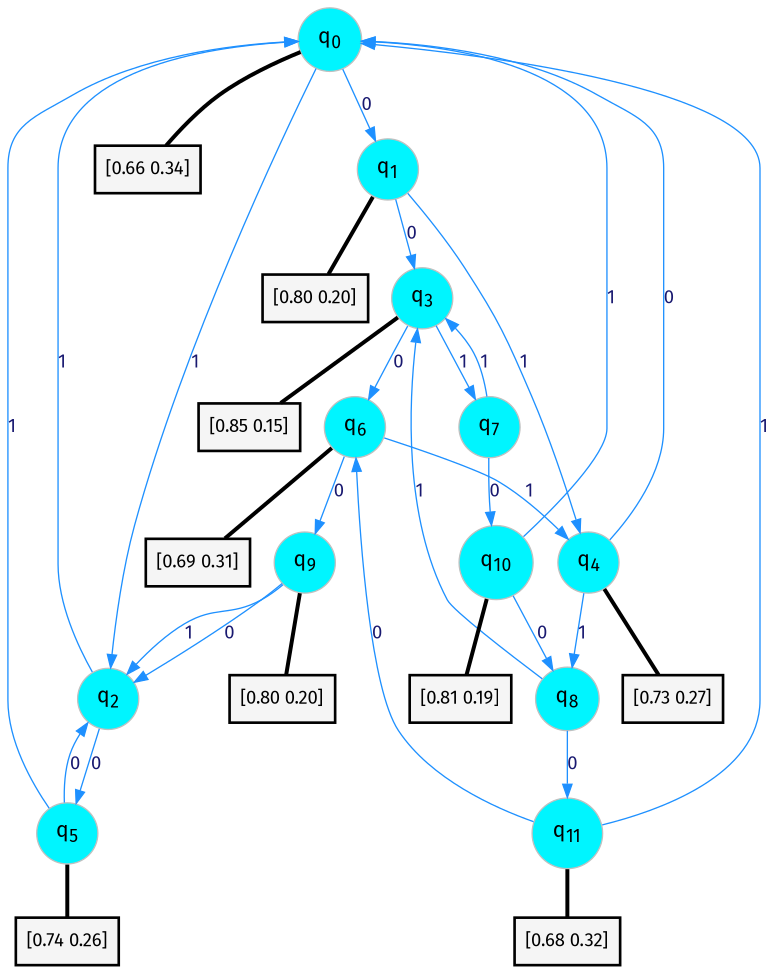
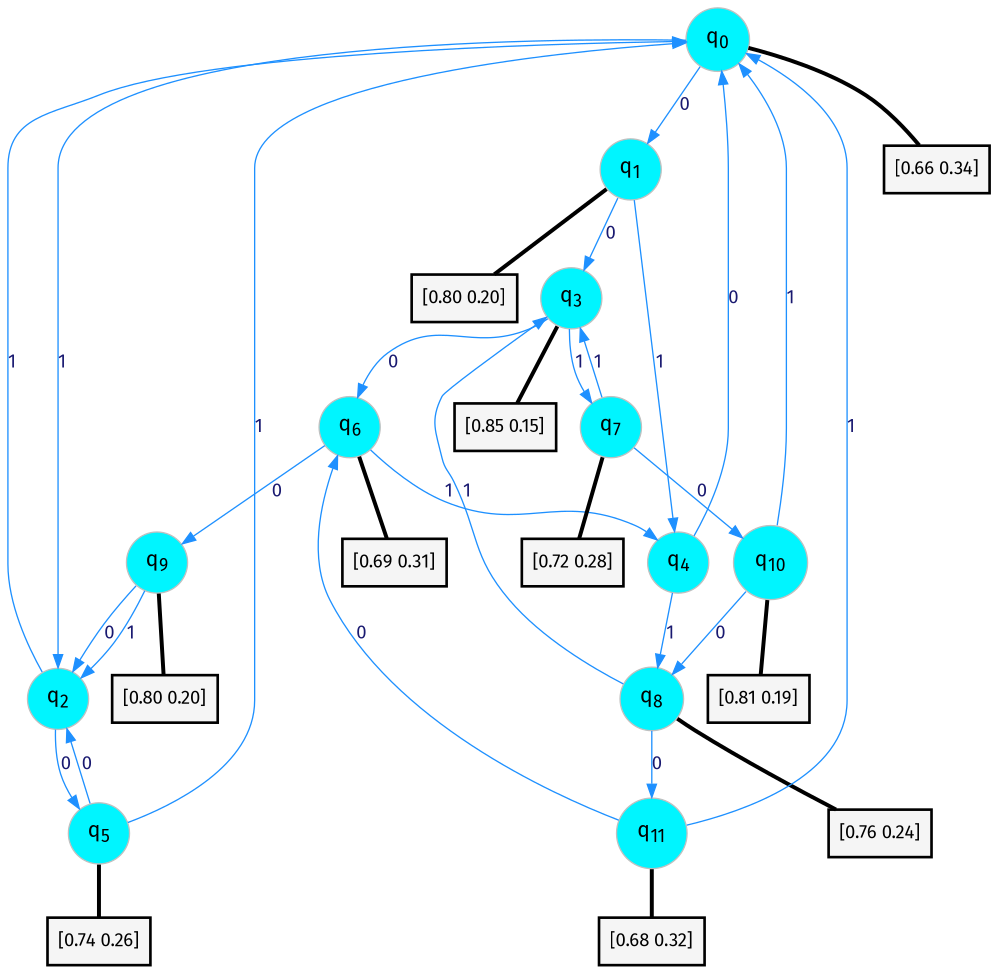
none -> (573, 563)
(673, 699) -> none
none -> (880, 833)
